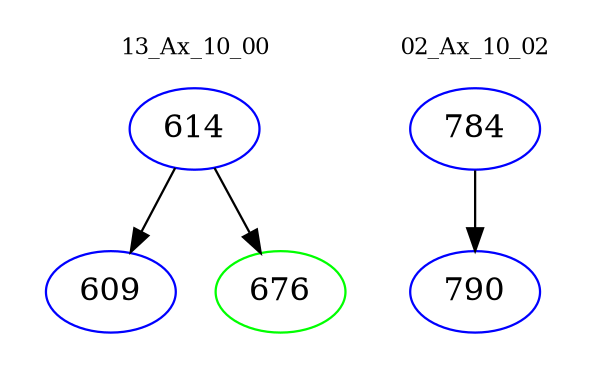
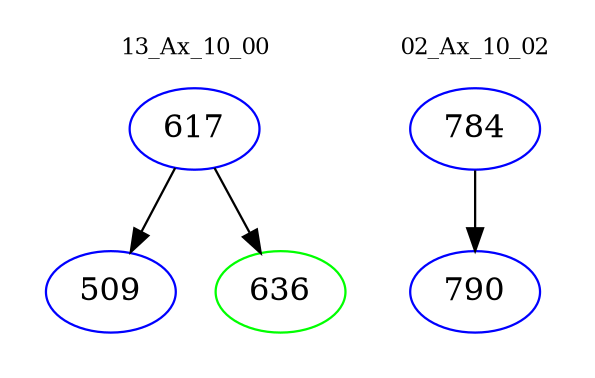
(195, 129) -> (195, 129)
(111, 292) -> (111, 292)
(281, 292) -> (281, 292)
